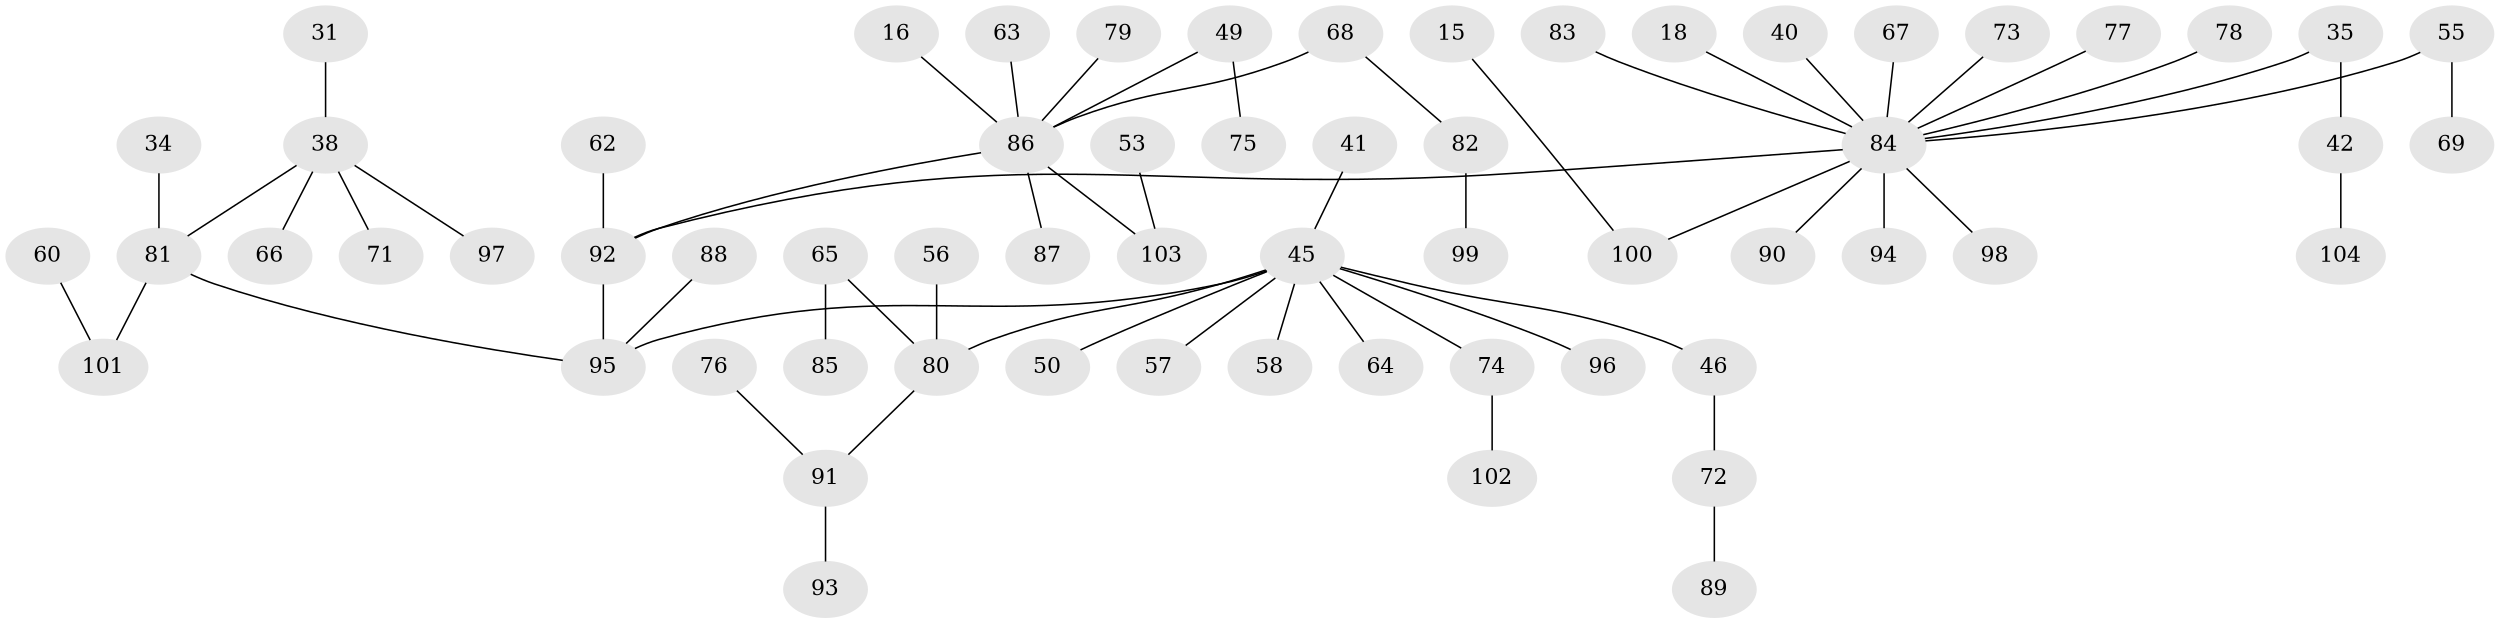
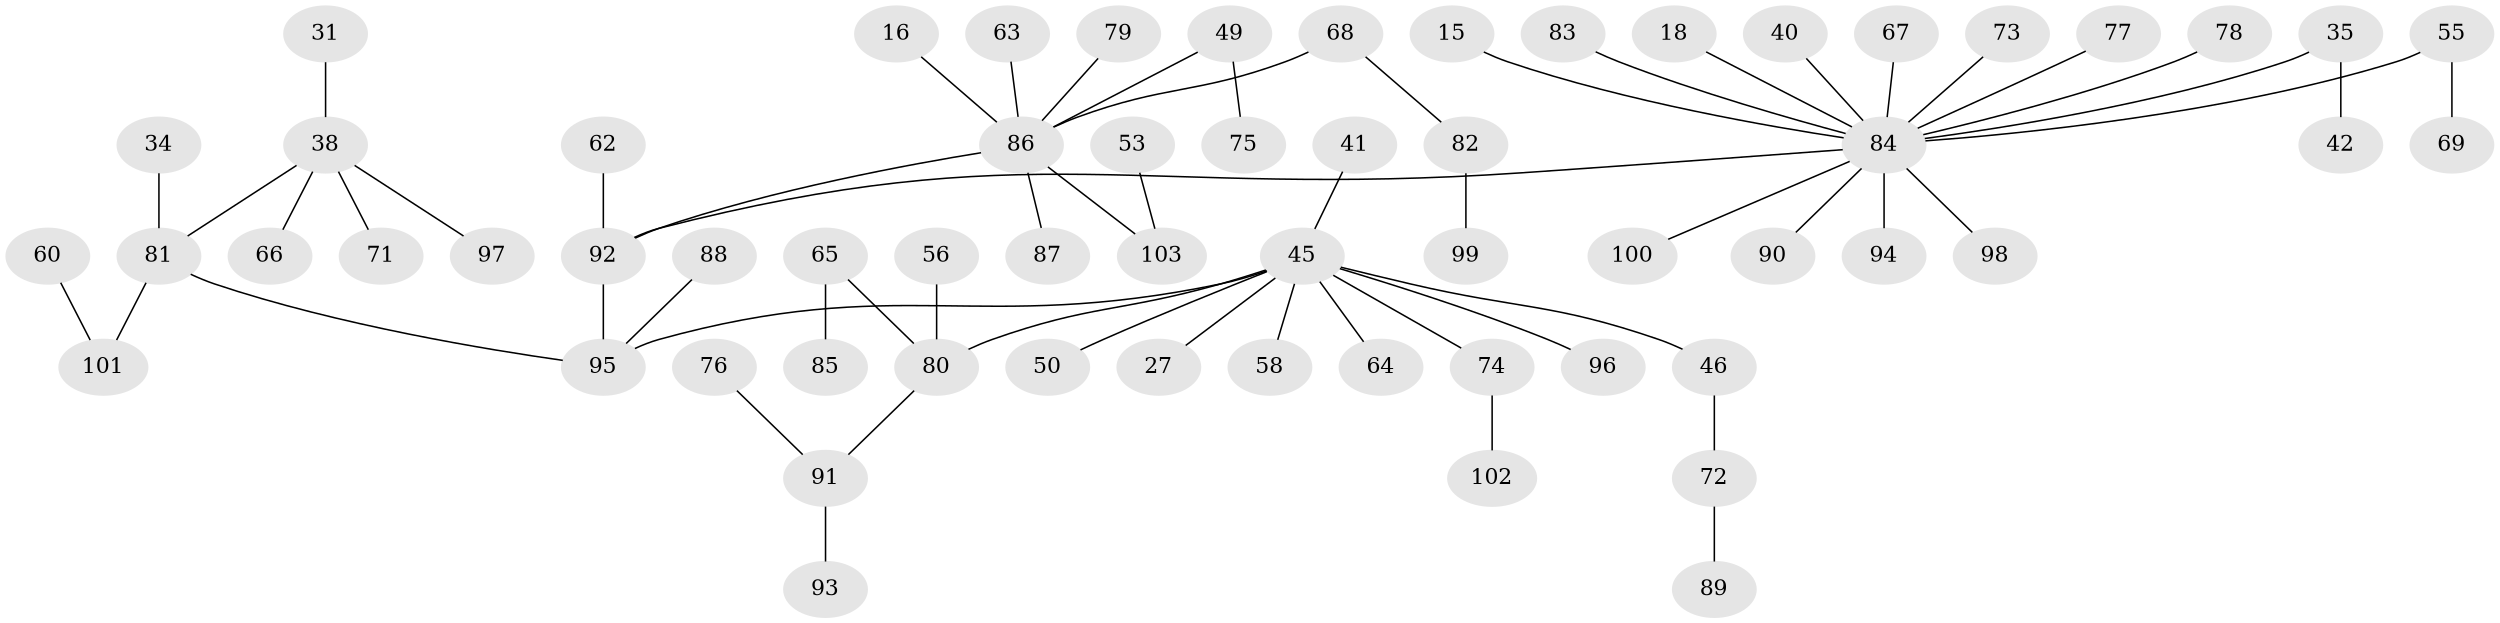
(1544, 144) -> (1662, 104)
(2341, 256) -> none
(1159, 367) -> (1159, 367)
